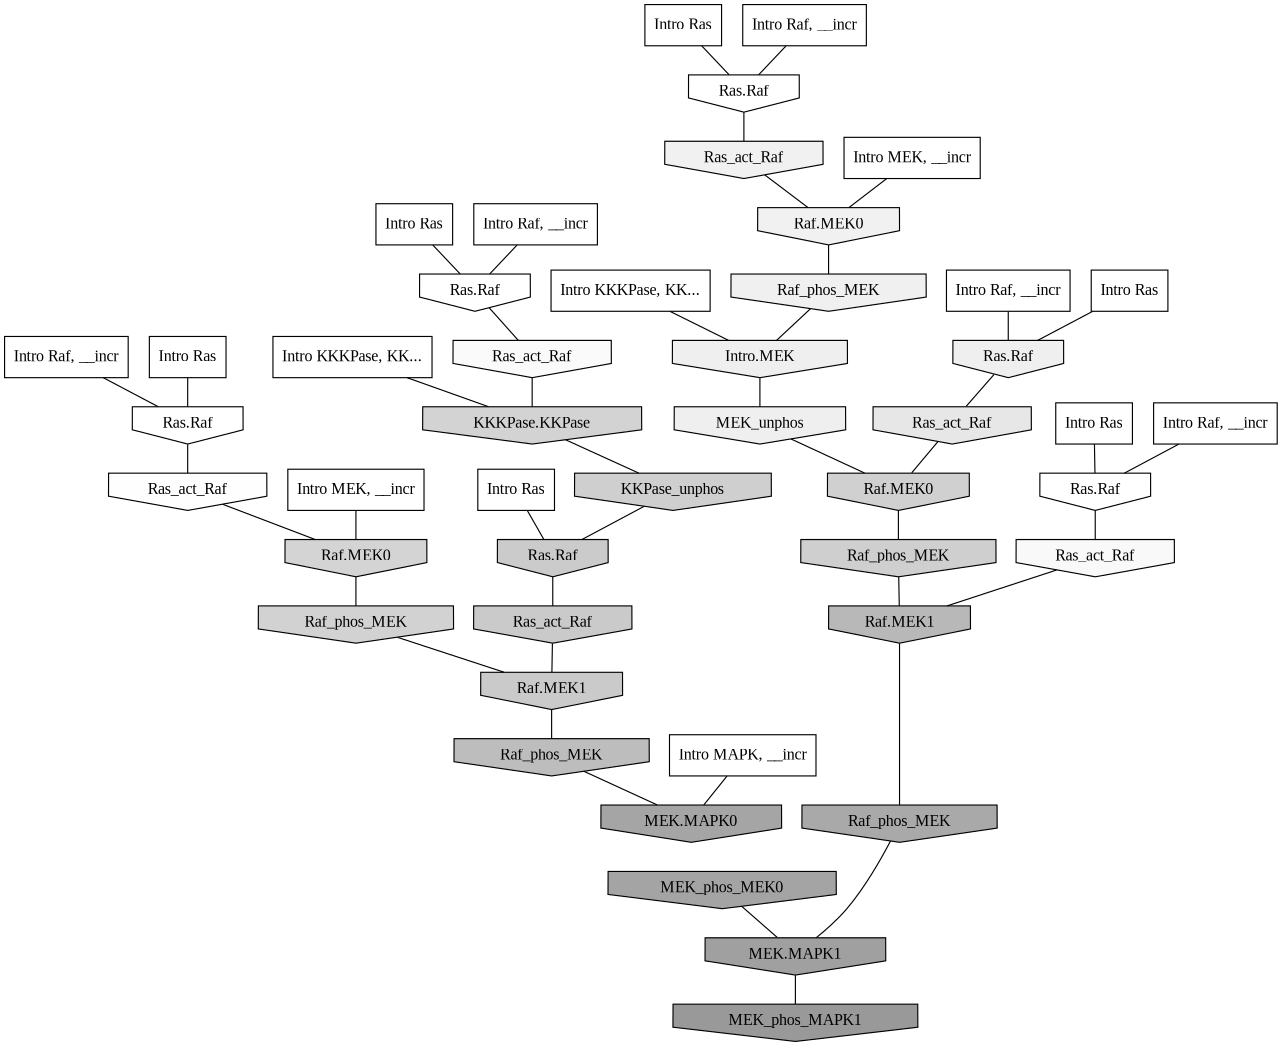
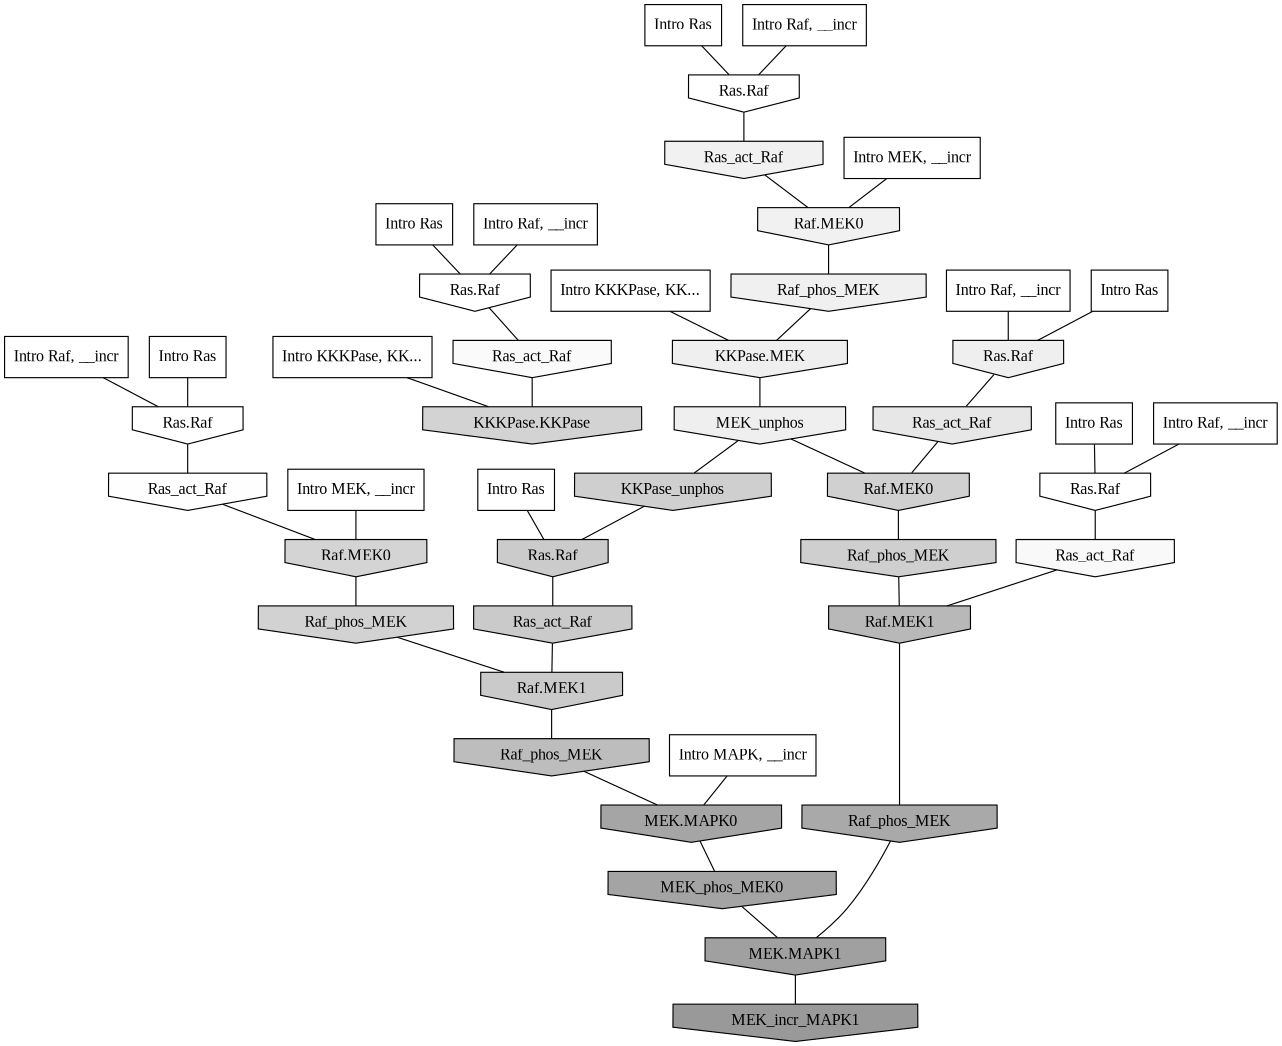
(760, 357) -> (760, 357)
(602, 456) -> (716, 457)
none -> (707, 856)
(795, 1021) -> (795, 1021)
